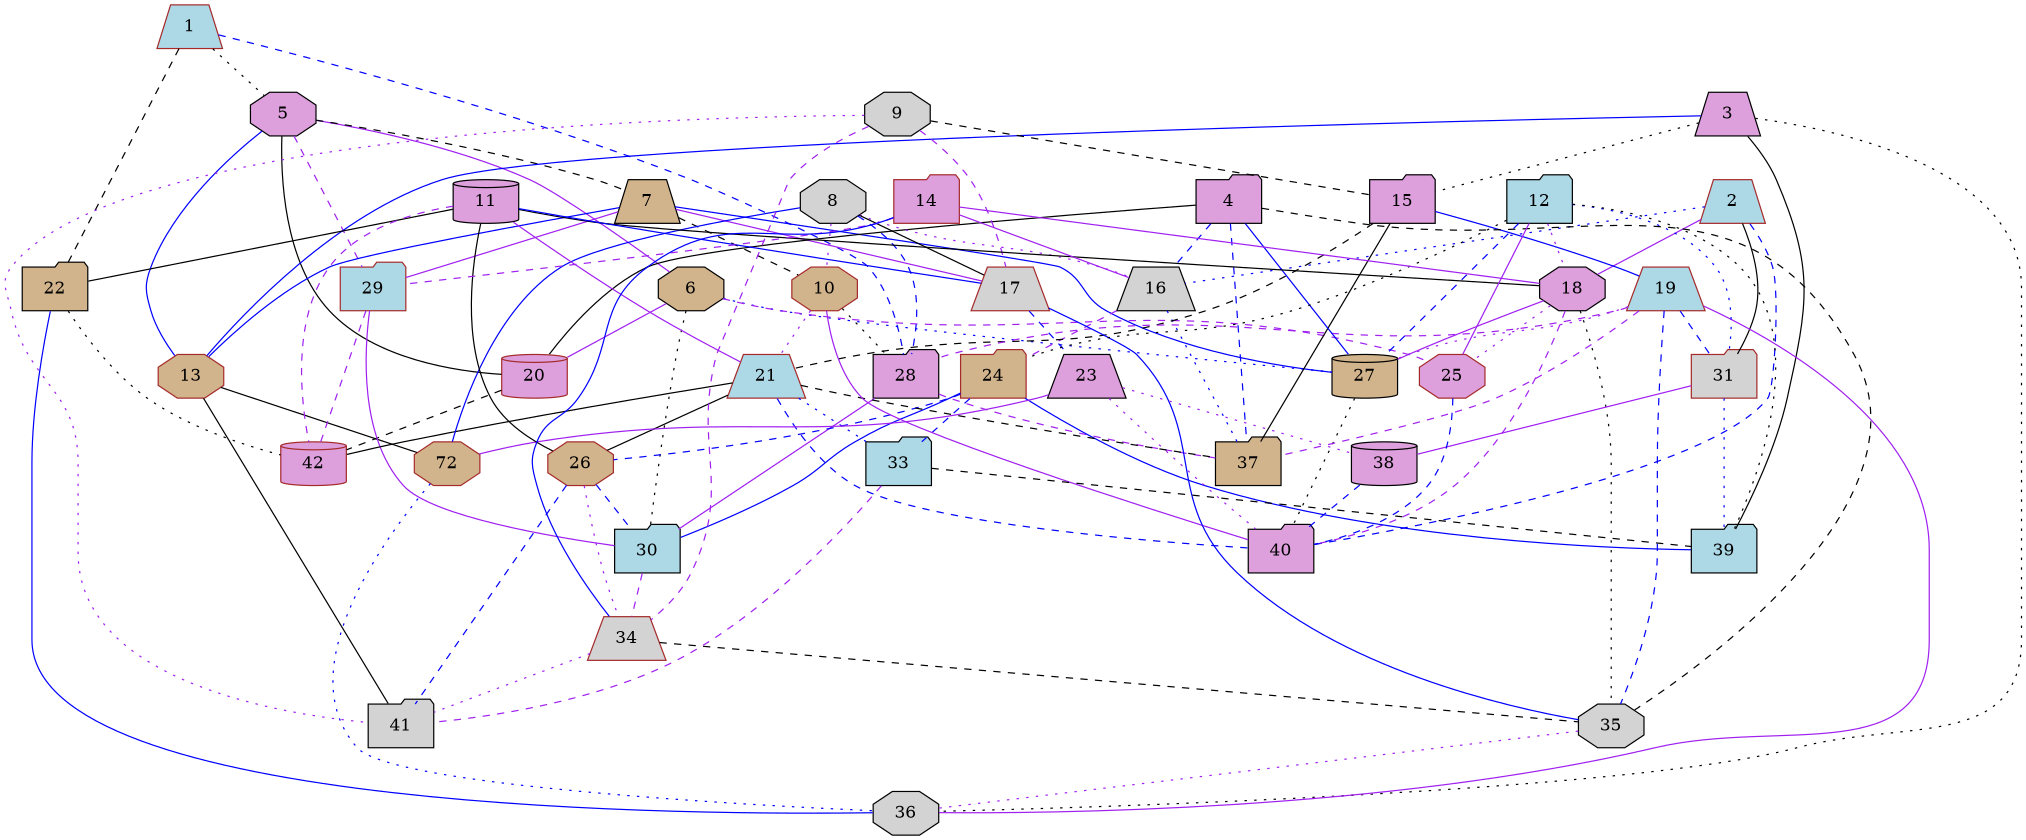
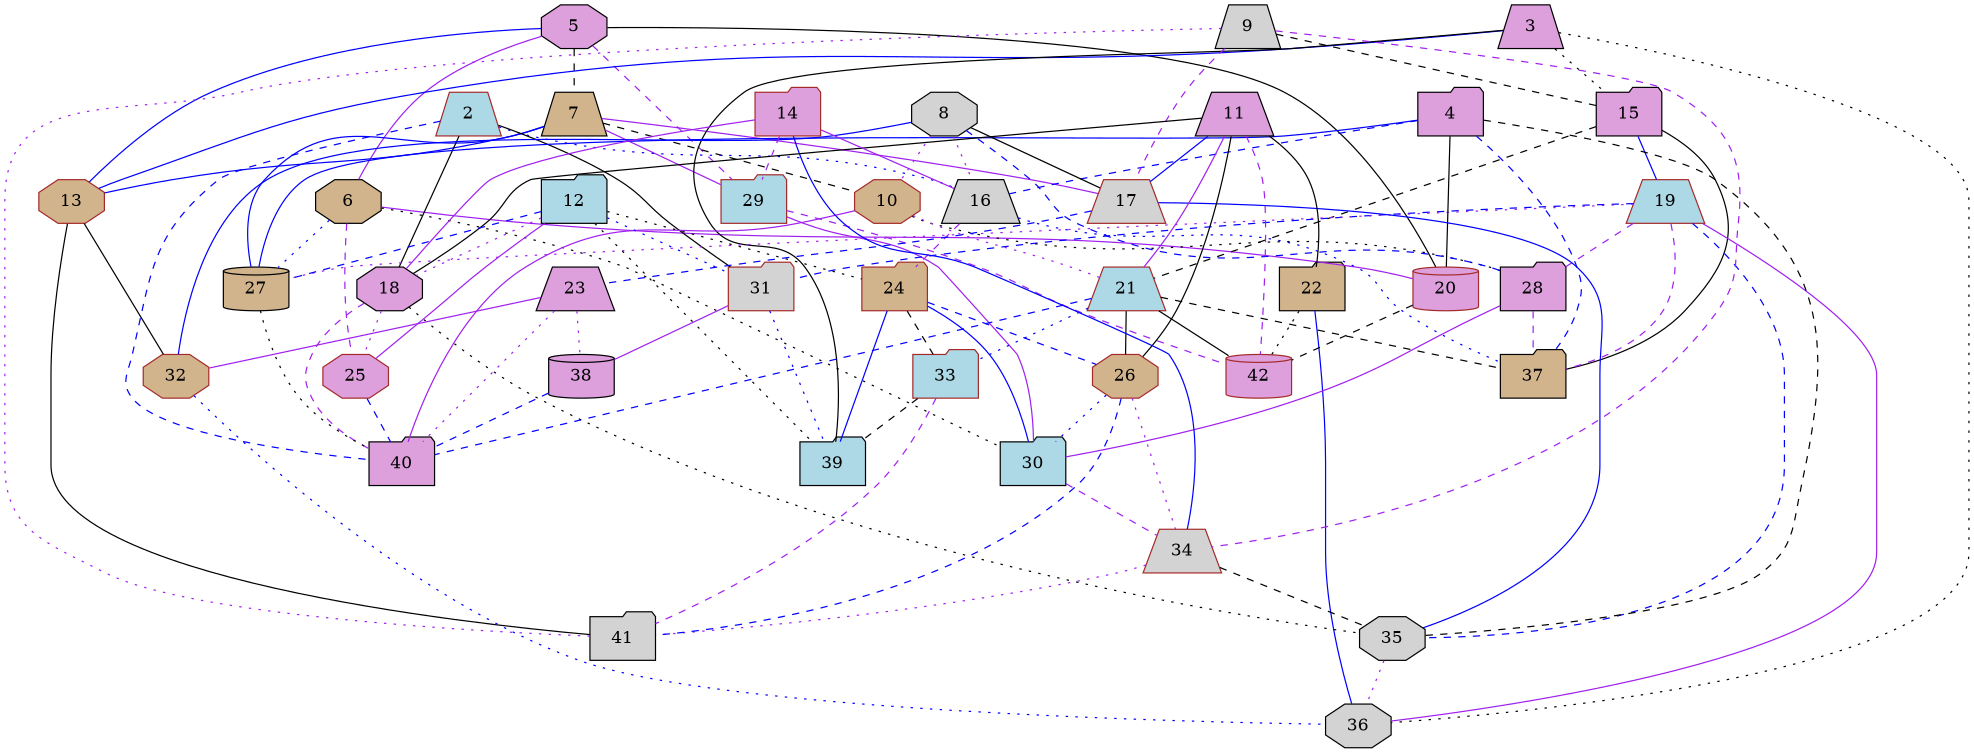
(190, 27) -> none
(897, 114) -> (1248, 27)
(486, 202) -> (1235, 114)
(1649, 247) -> (429, 201)
(1489, 322) -> none
(941, 424) -> (920, 332)
(447, 464) -> (176, 376)
(899, 464) -> (946, 376)
(614, 507) -> (1081, 418)
